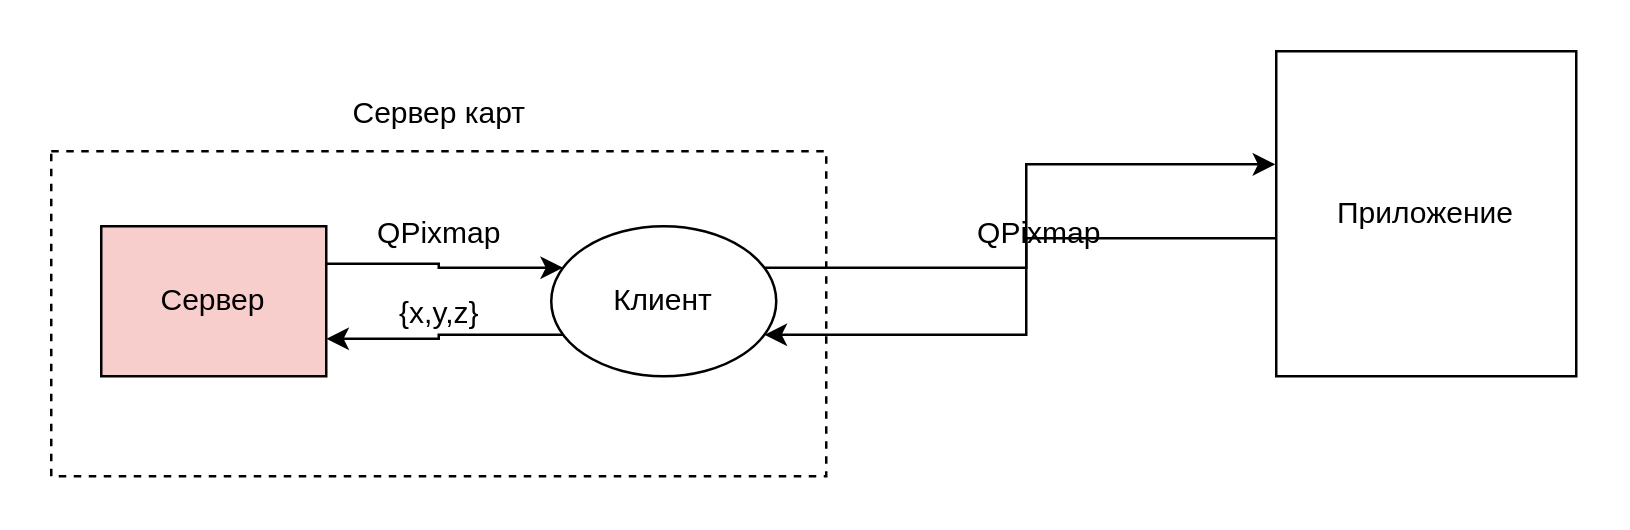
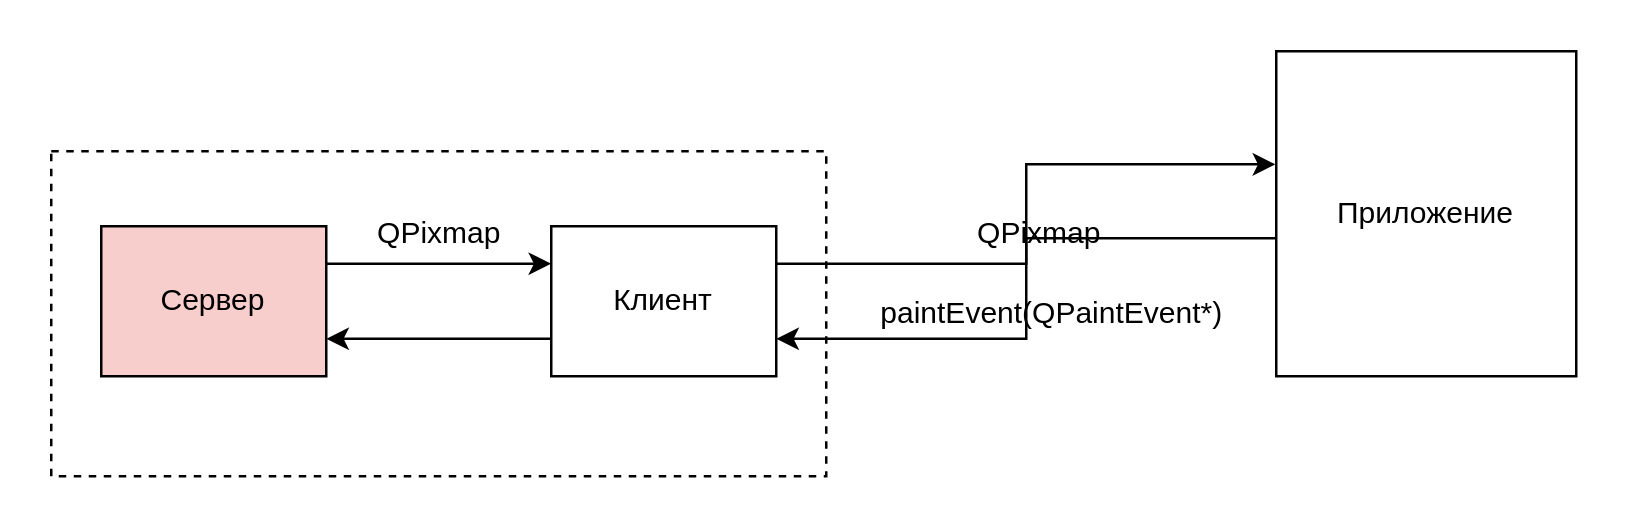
(439, 114) -> none
(664, 301) -> (664, 301)
(439, 314) -> none
none -> (1051, 314)
